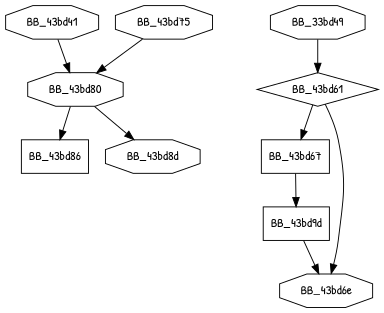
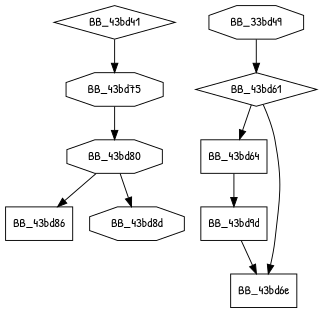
(52, 22) -> (115, 22)
(62, 52) -> (115, 51)
(295, 157) -> (234, 157)
(326, 291) -> (264, 291)
